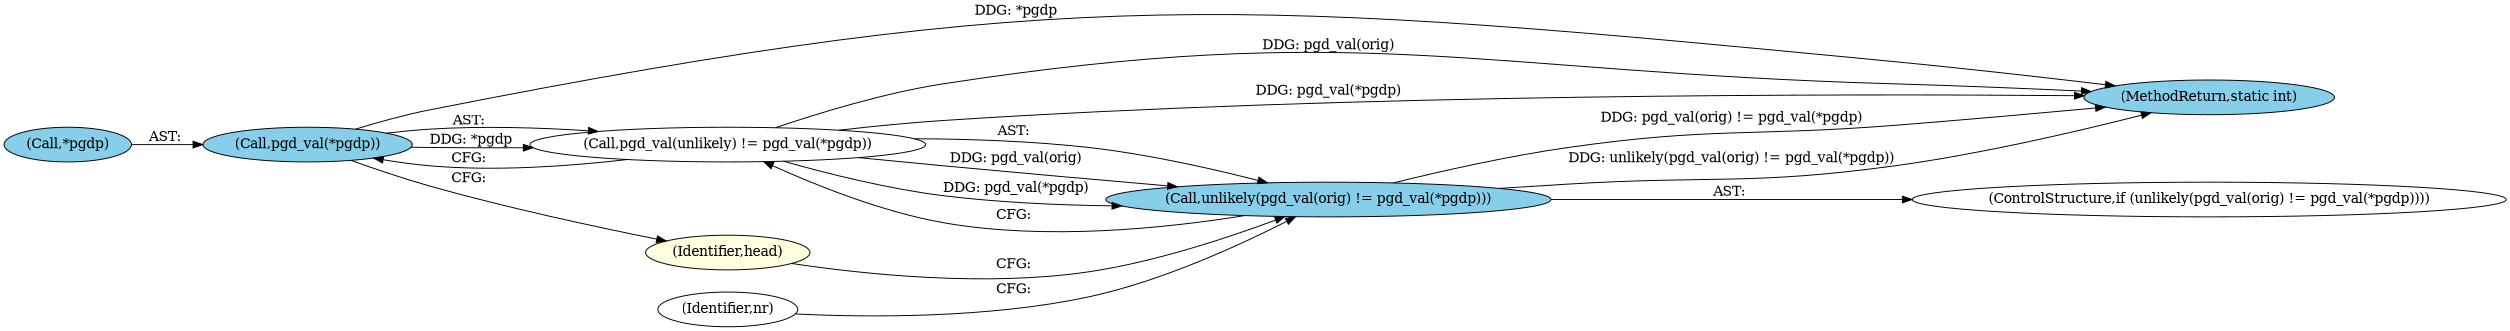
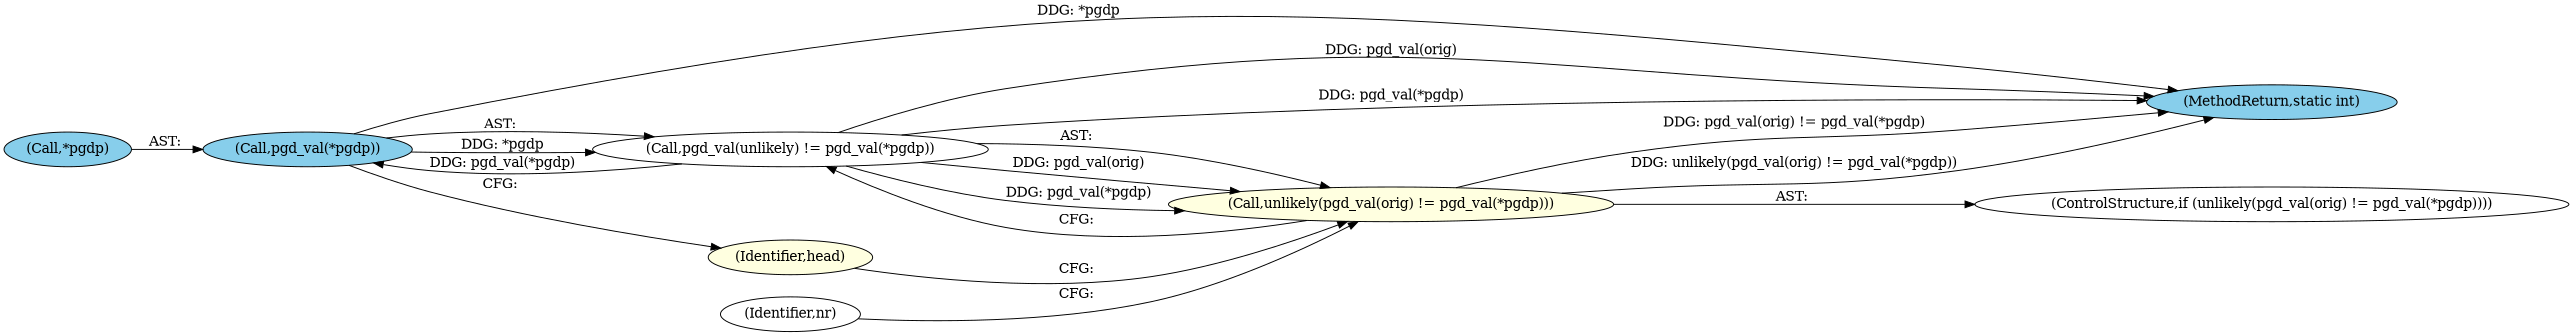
(471, 159) -> (502, 163)
(1328, 200) -> (1391, 204)
